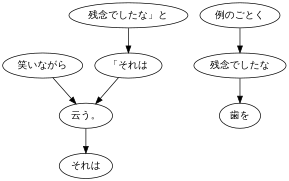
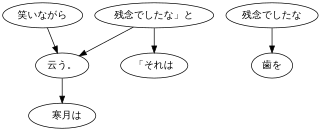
(240, 15) -> none
(109, 88) -> (109, 40)
(86, 166) -> (62, 116)
